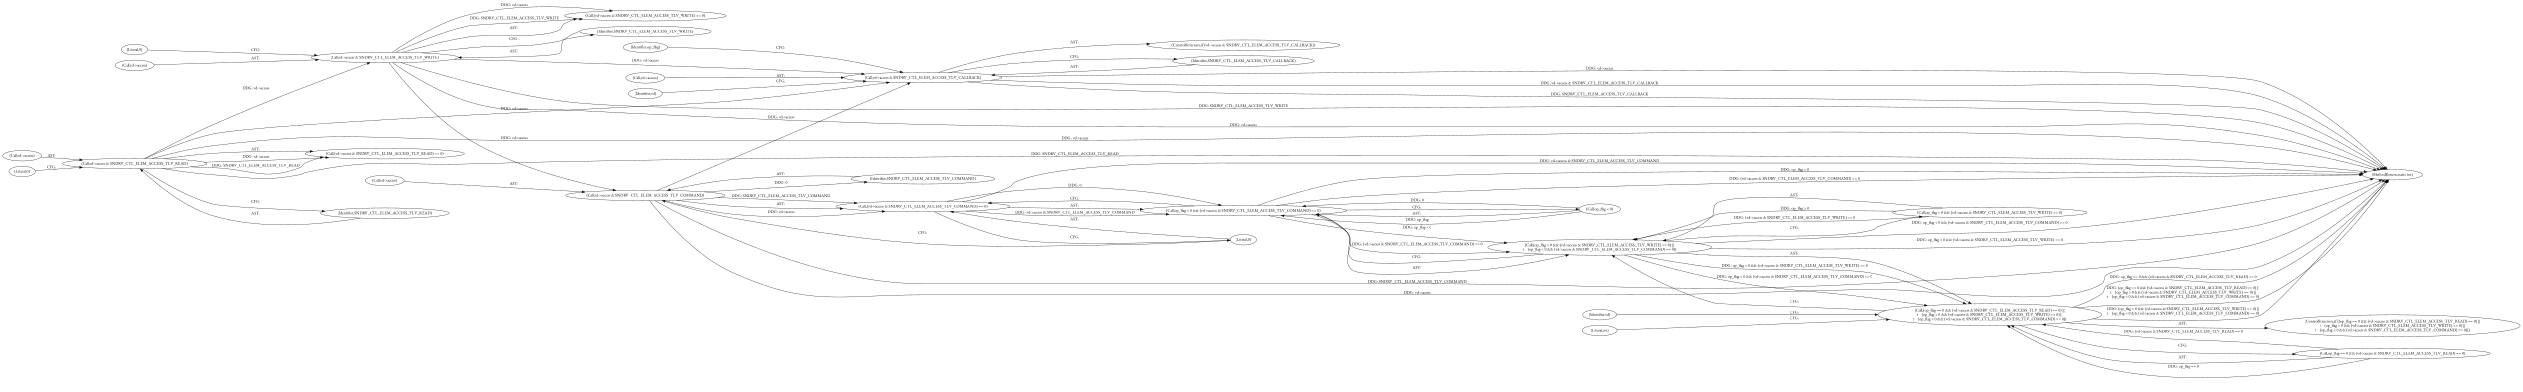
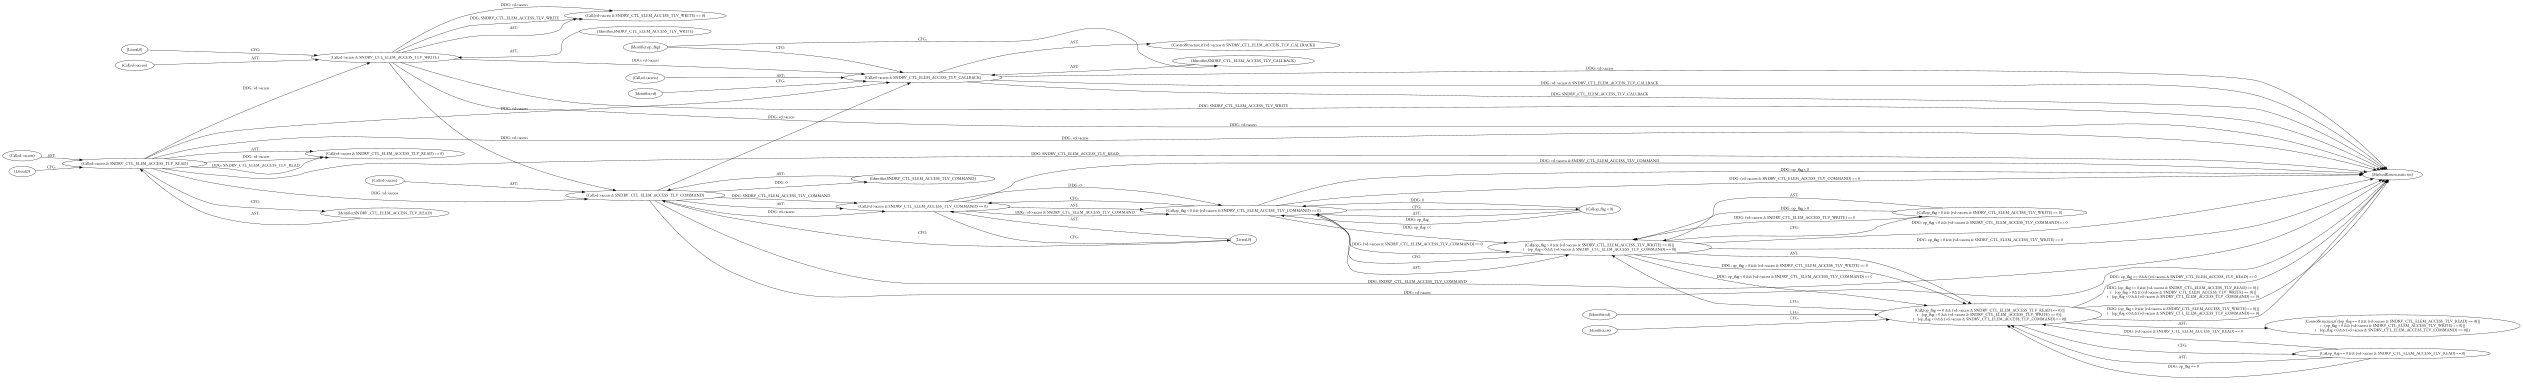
(507, 46) -> none
(1061, 60) -> (948, 41)
none -> (367, 199)
(1600, 330) -> (1600, 330)
